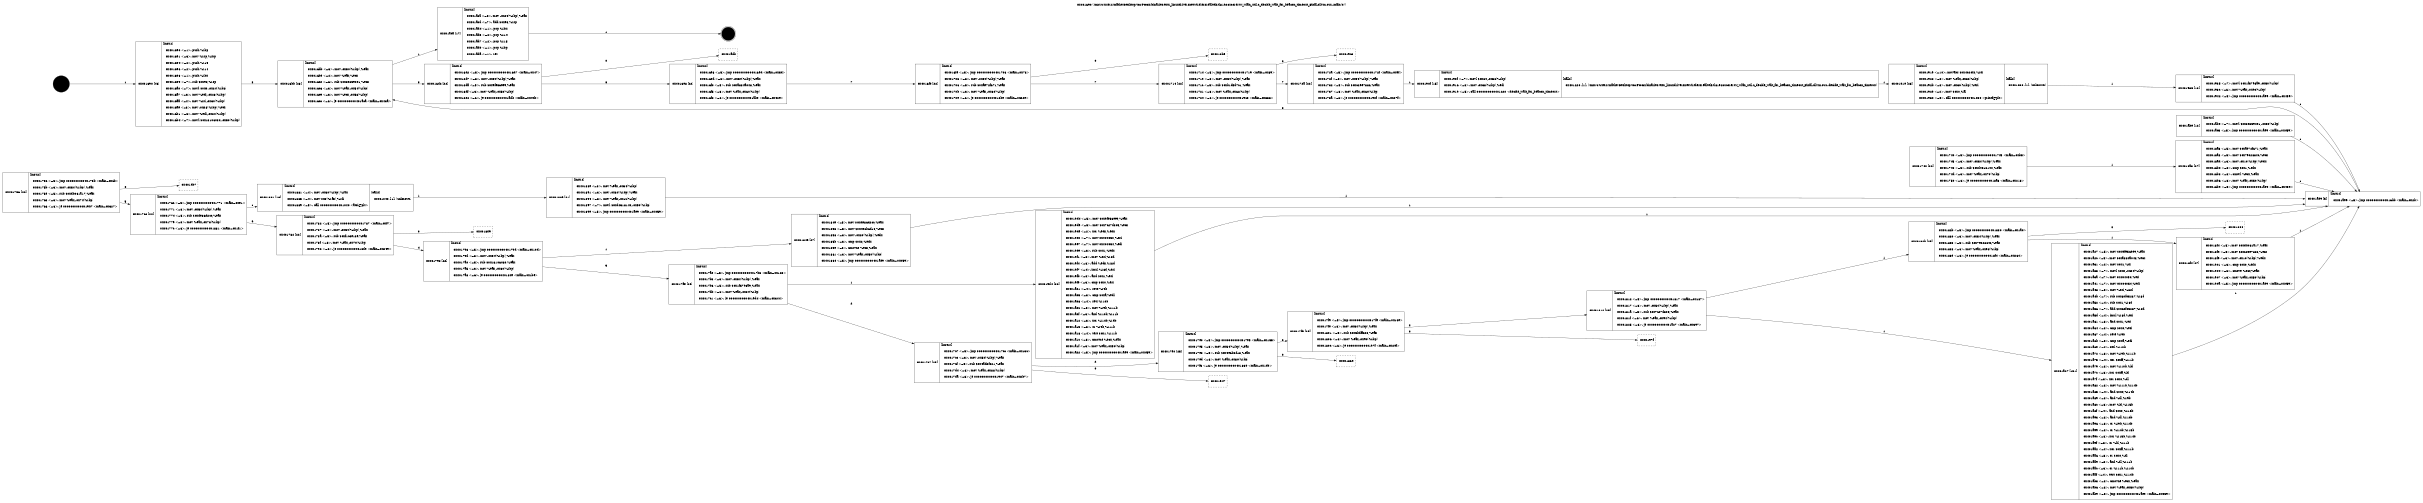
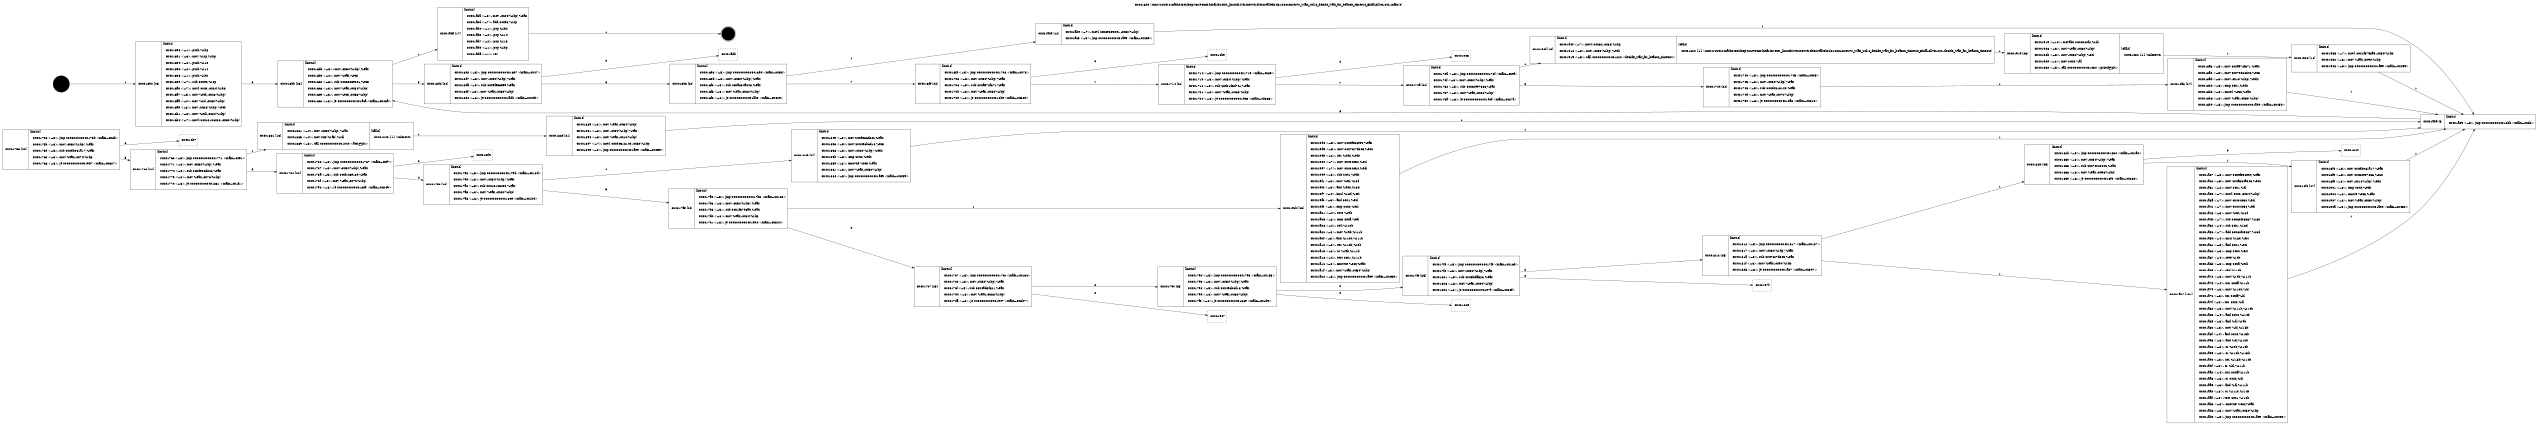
none -> (910, 59)
none -> (1610, 86)
